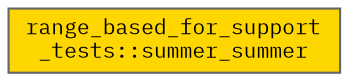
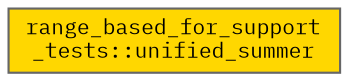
(174, 41) -> (174, 41)
